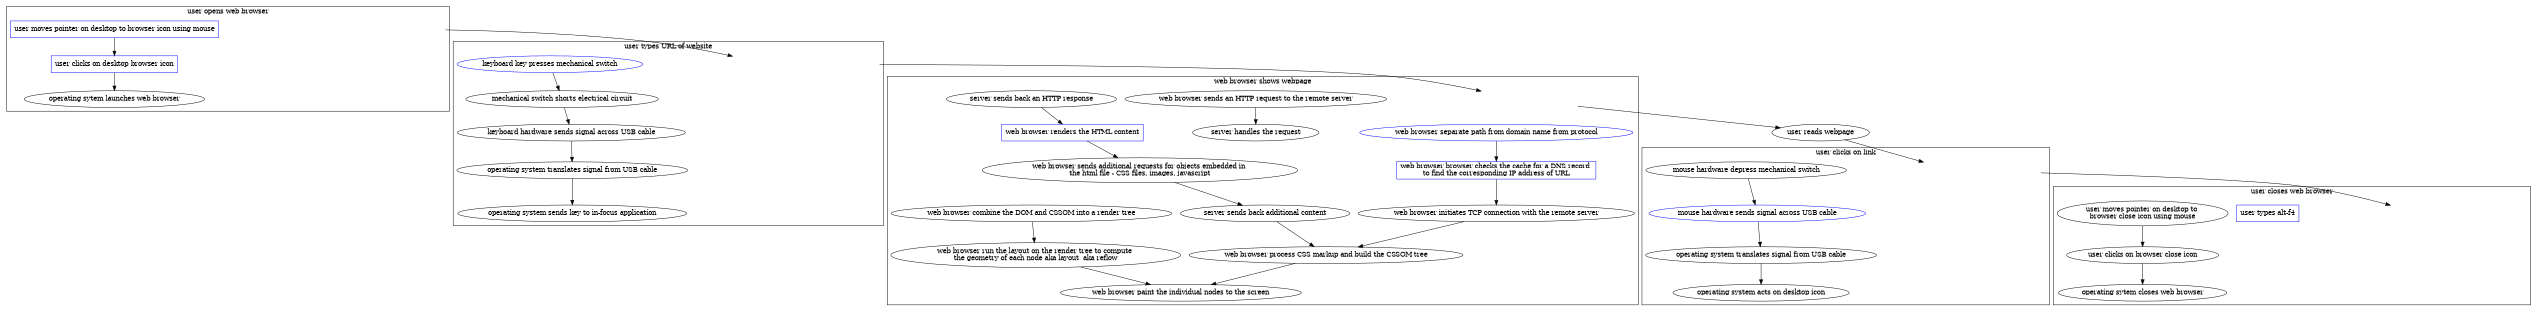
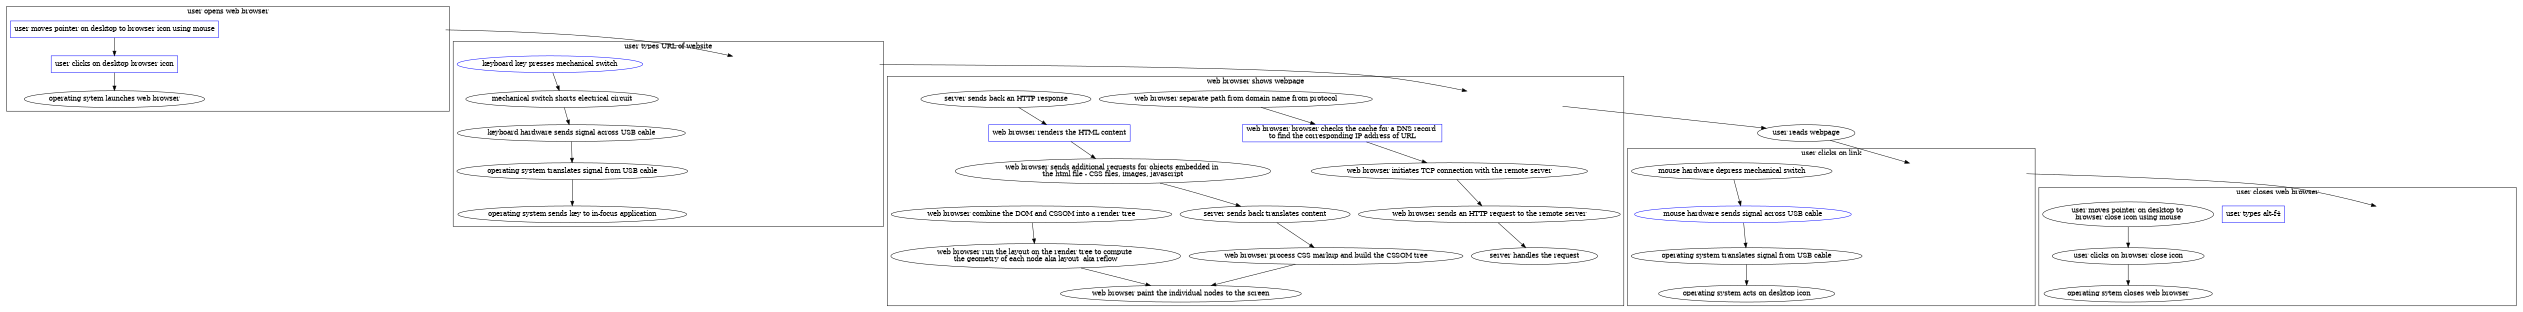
(1496, 133) -> (1236, 99)
(1265, 213) -> (1265, 214)
(1413, 234) -> (1468, 191)
